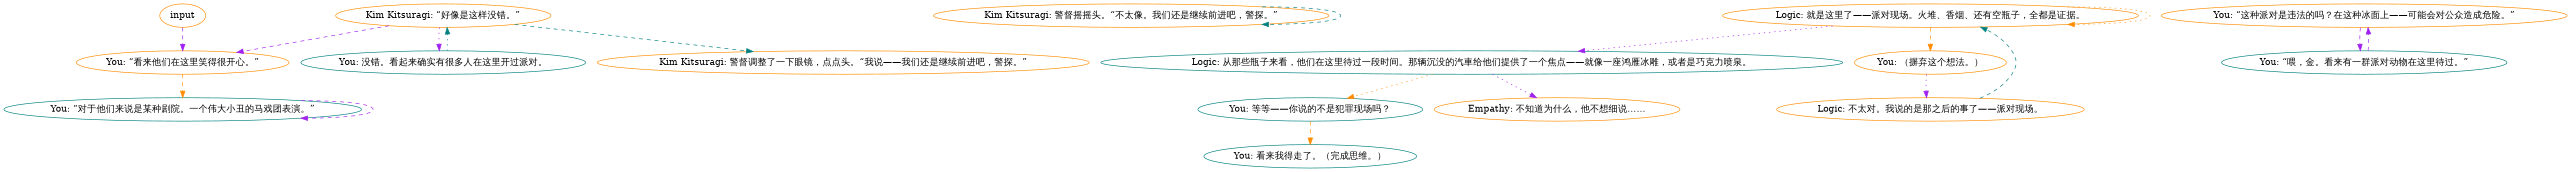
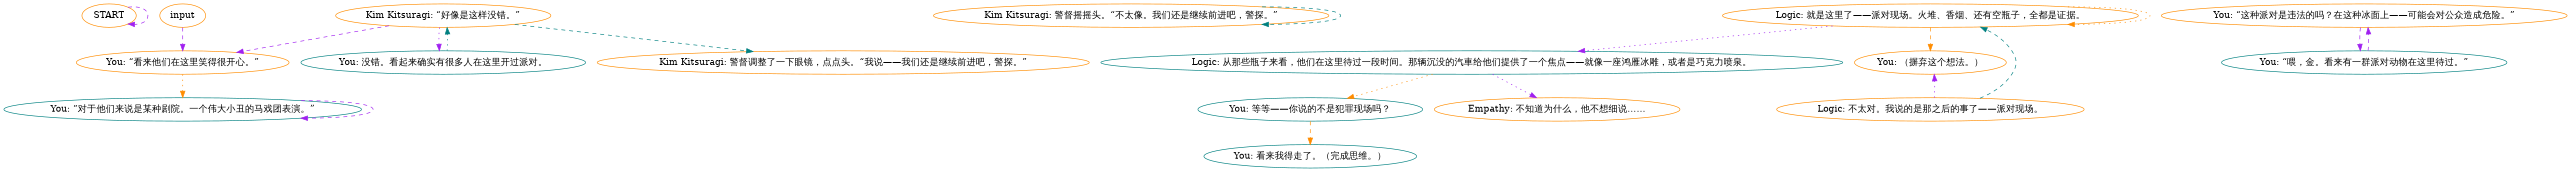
none -> (109, 16)
(183, 83) -> (183, 83)
(1926, 83) -> (1935, 89)
